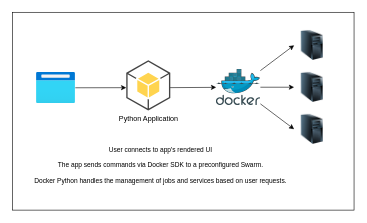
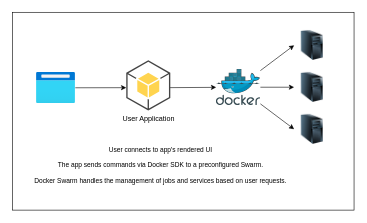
(149, 119) -> (149, 119)
(161, 165) -> (161, 165)
